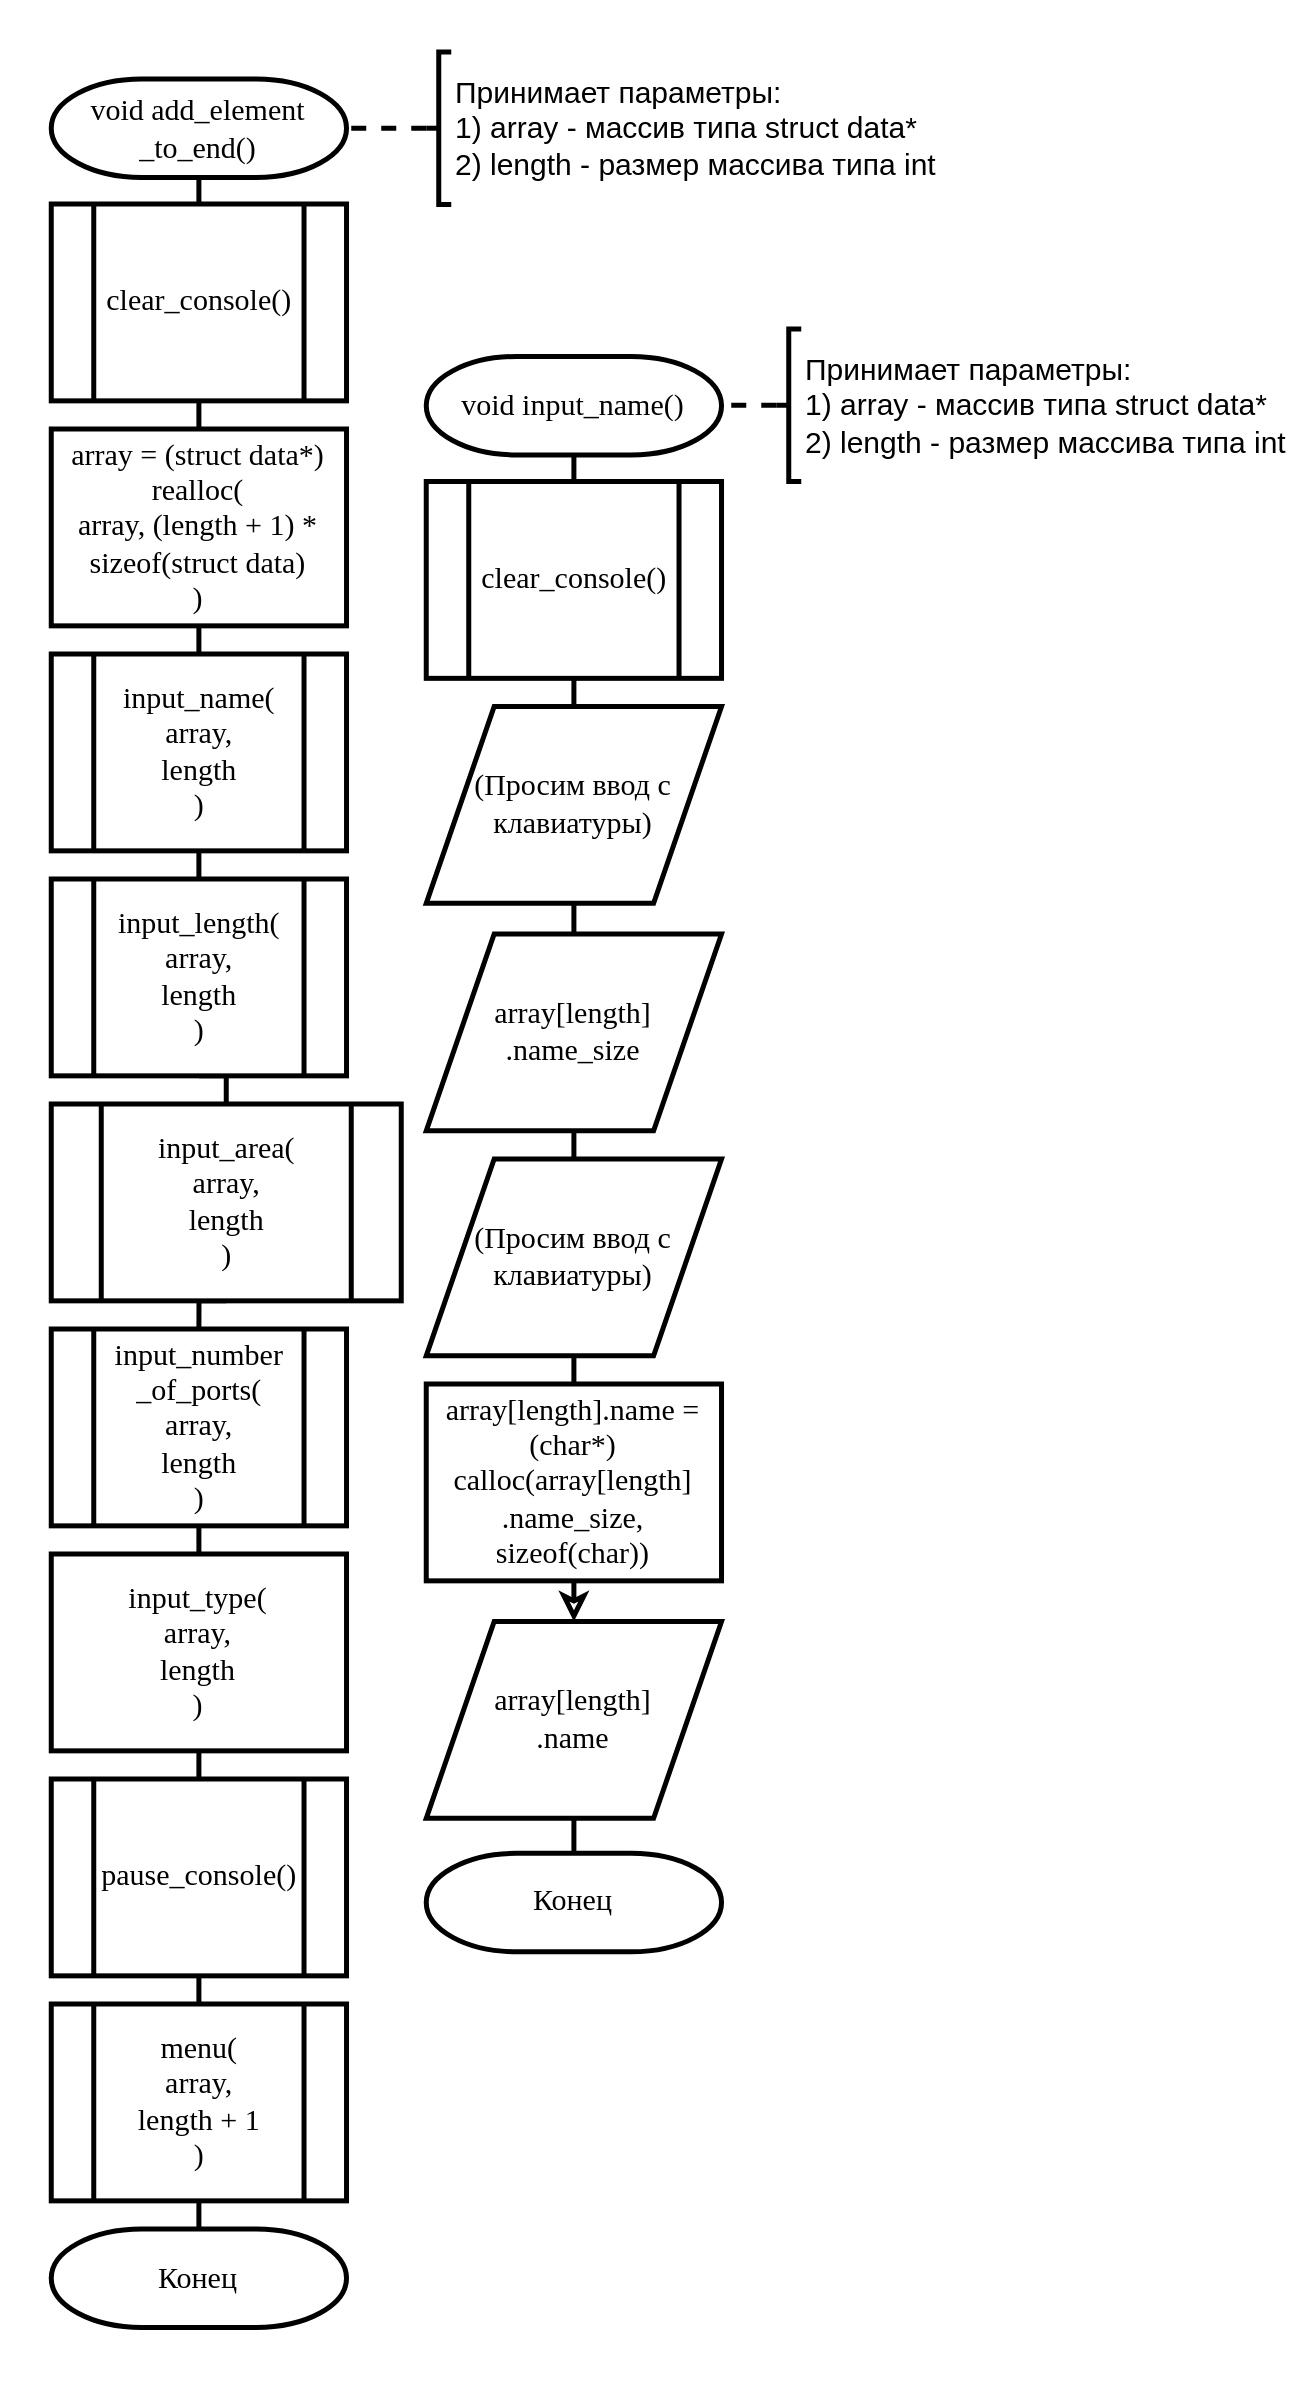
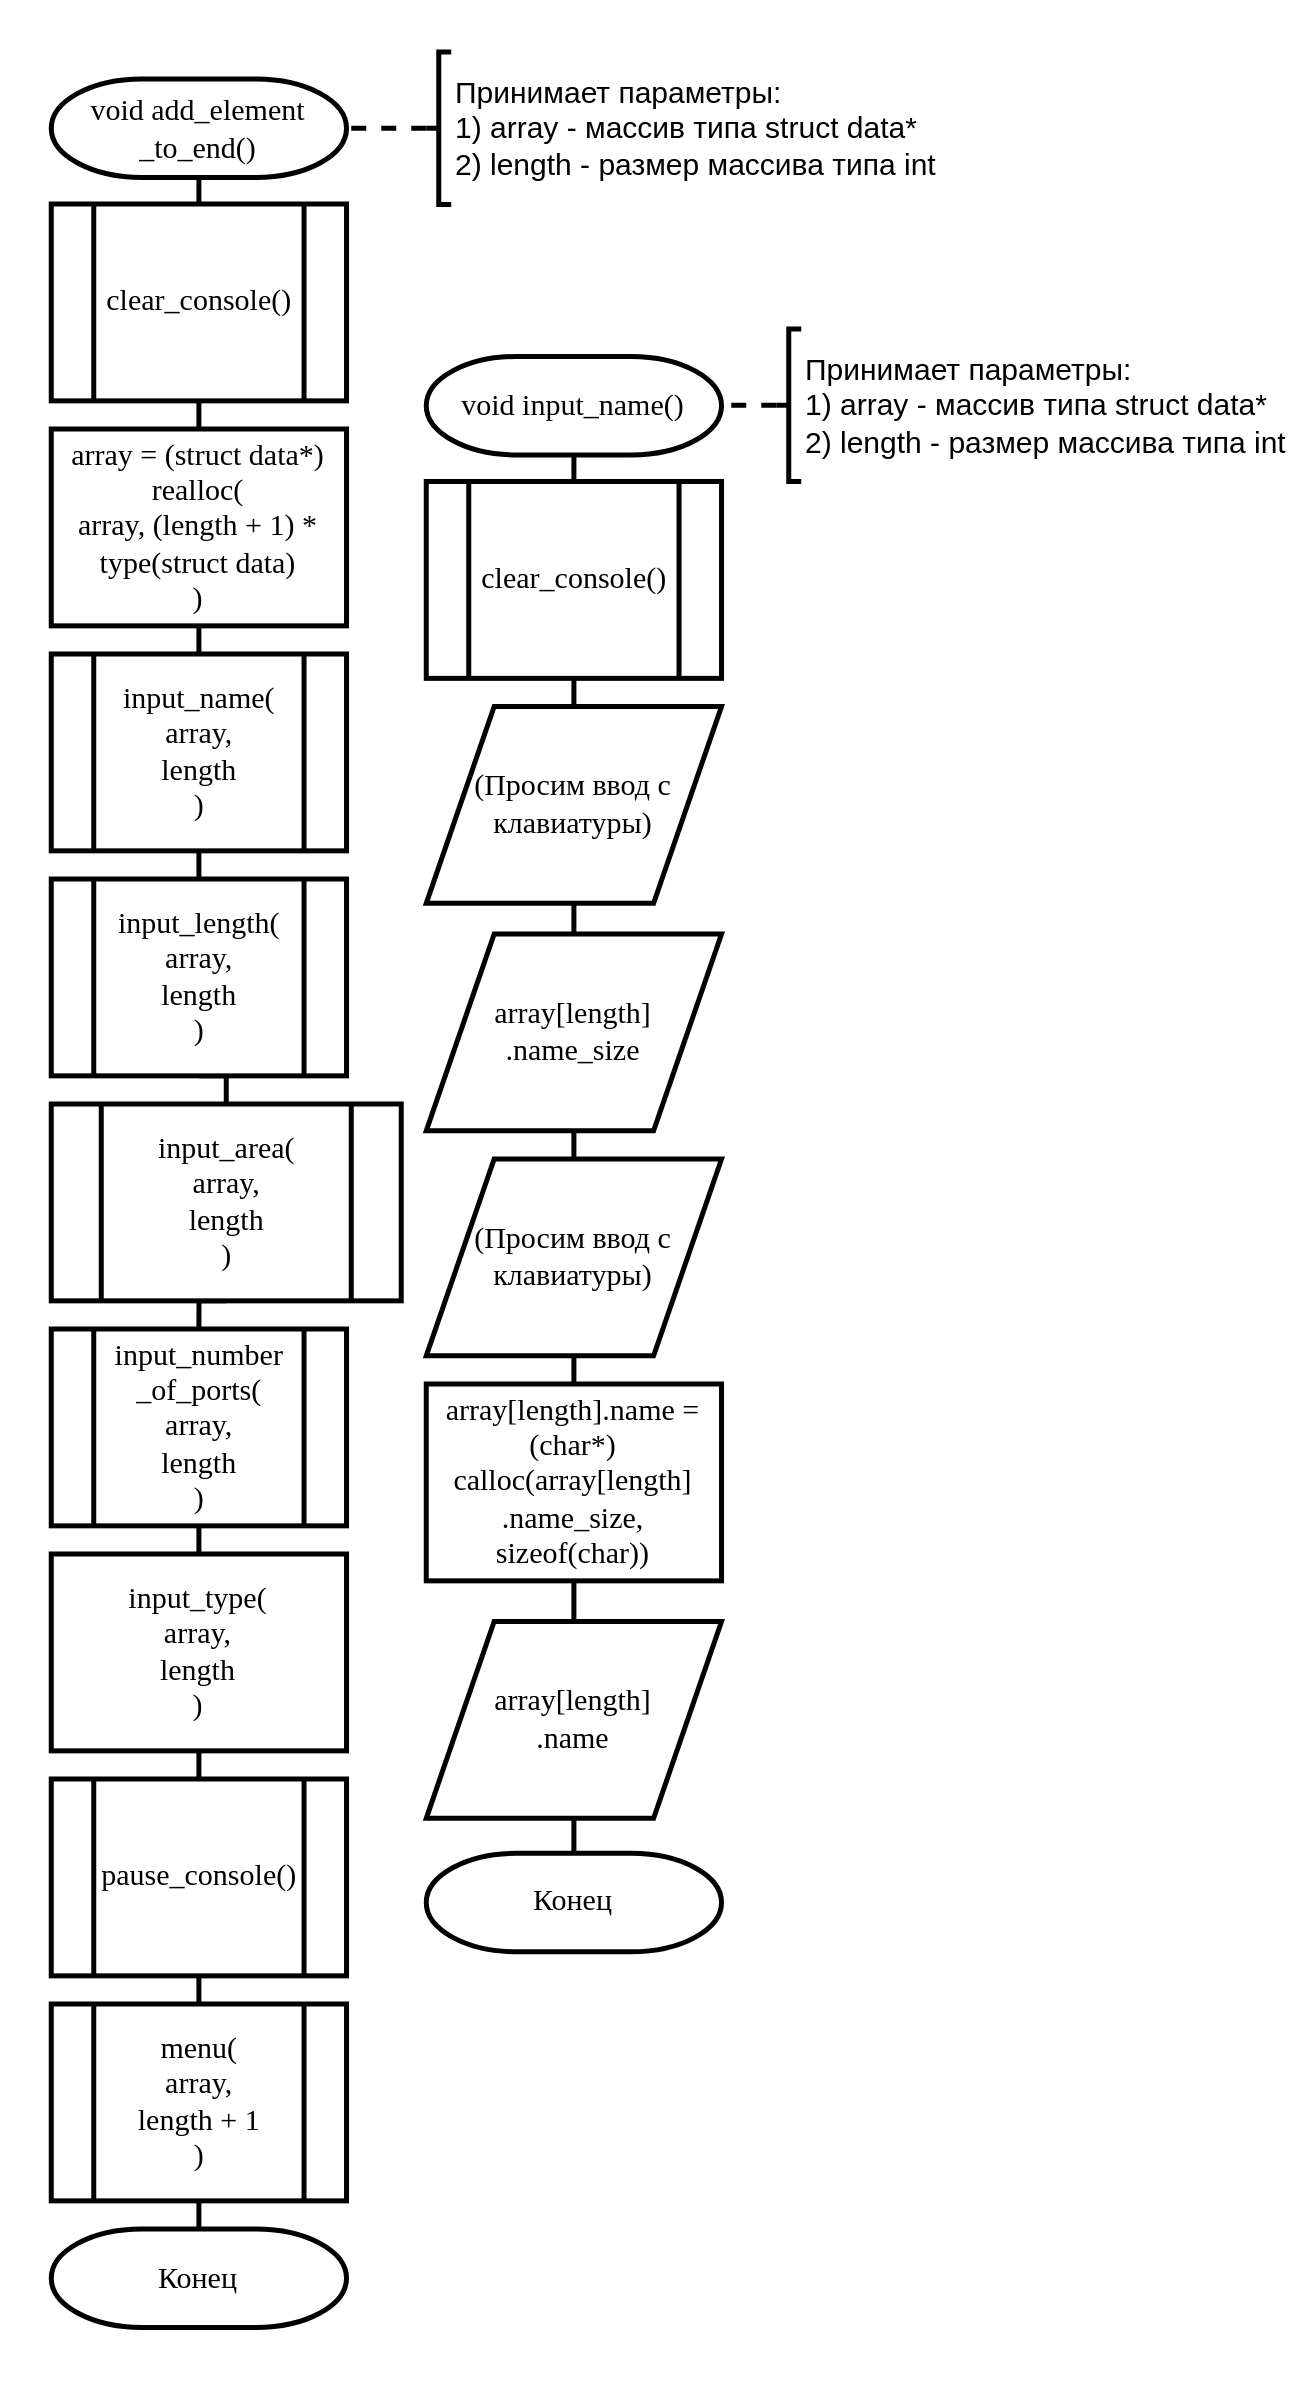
(199, 526) -> (199, 526)
(574, 1598) -> (574, 1607)
